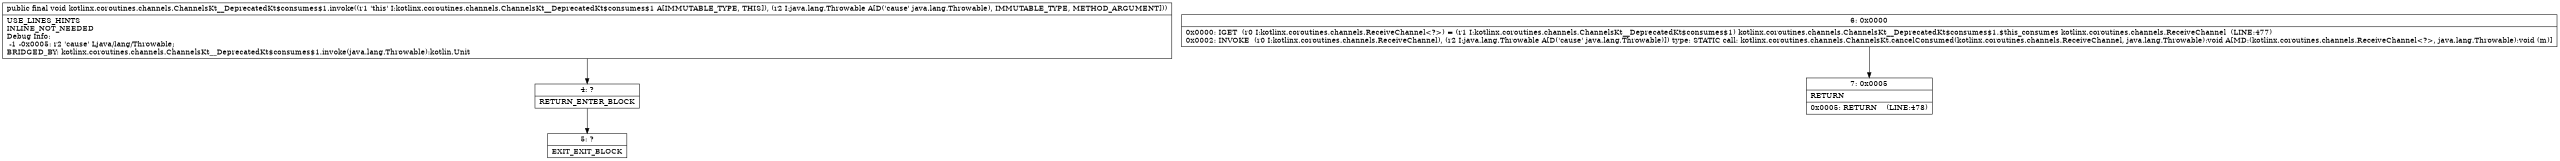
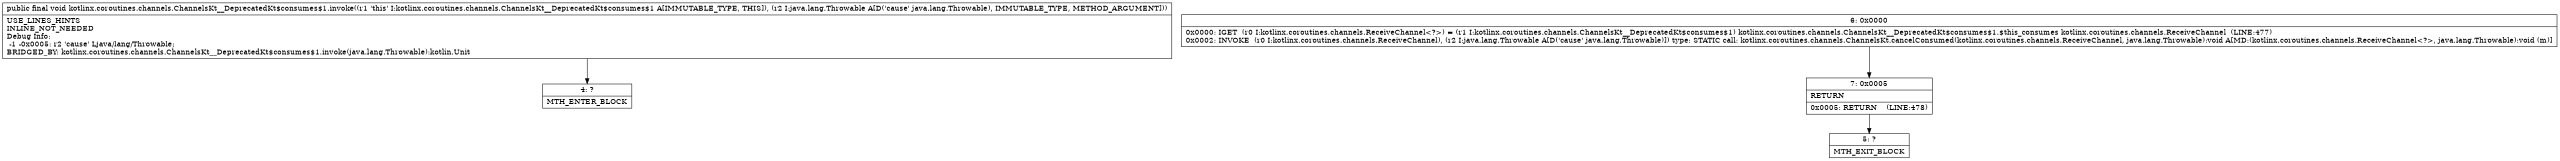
(587, 102) -> (587, 102)
(587, 118) -> (1869, 121)
(587, 151) -> (1869, 151)
